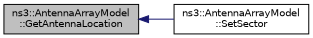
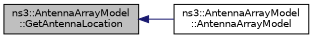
(241, 19) -> (241, 19)
